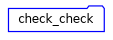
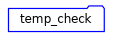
(56, 20) -> (56, 20)
